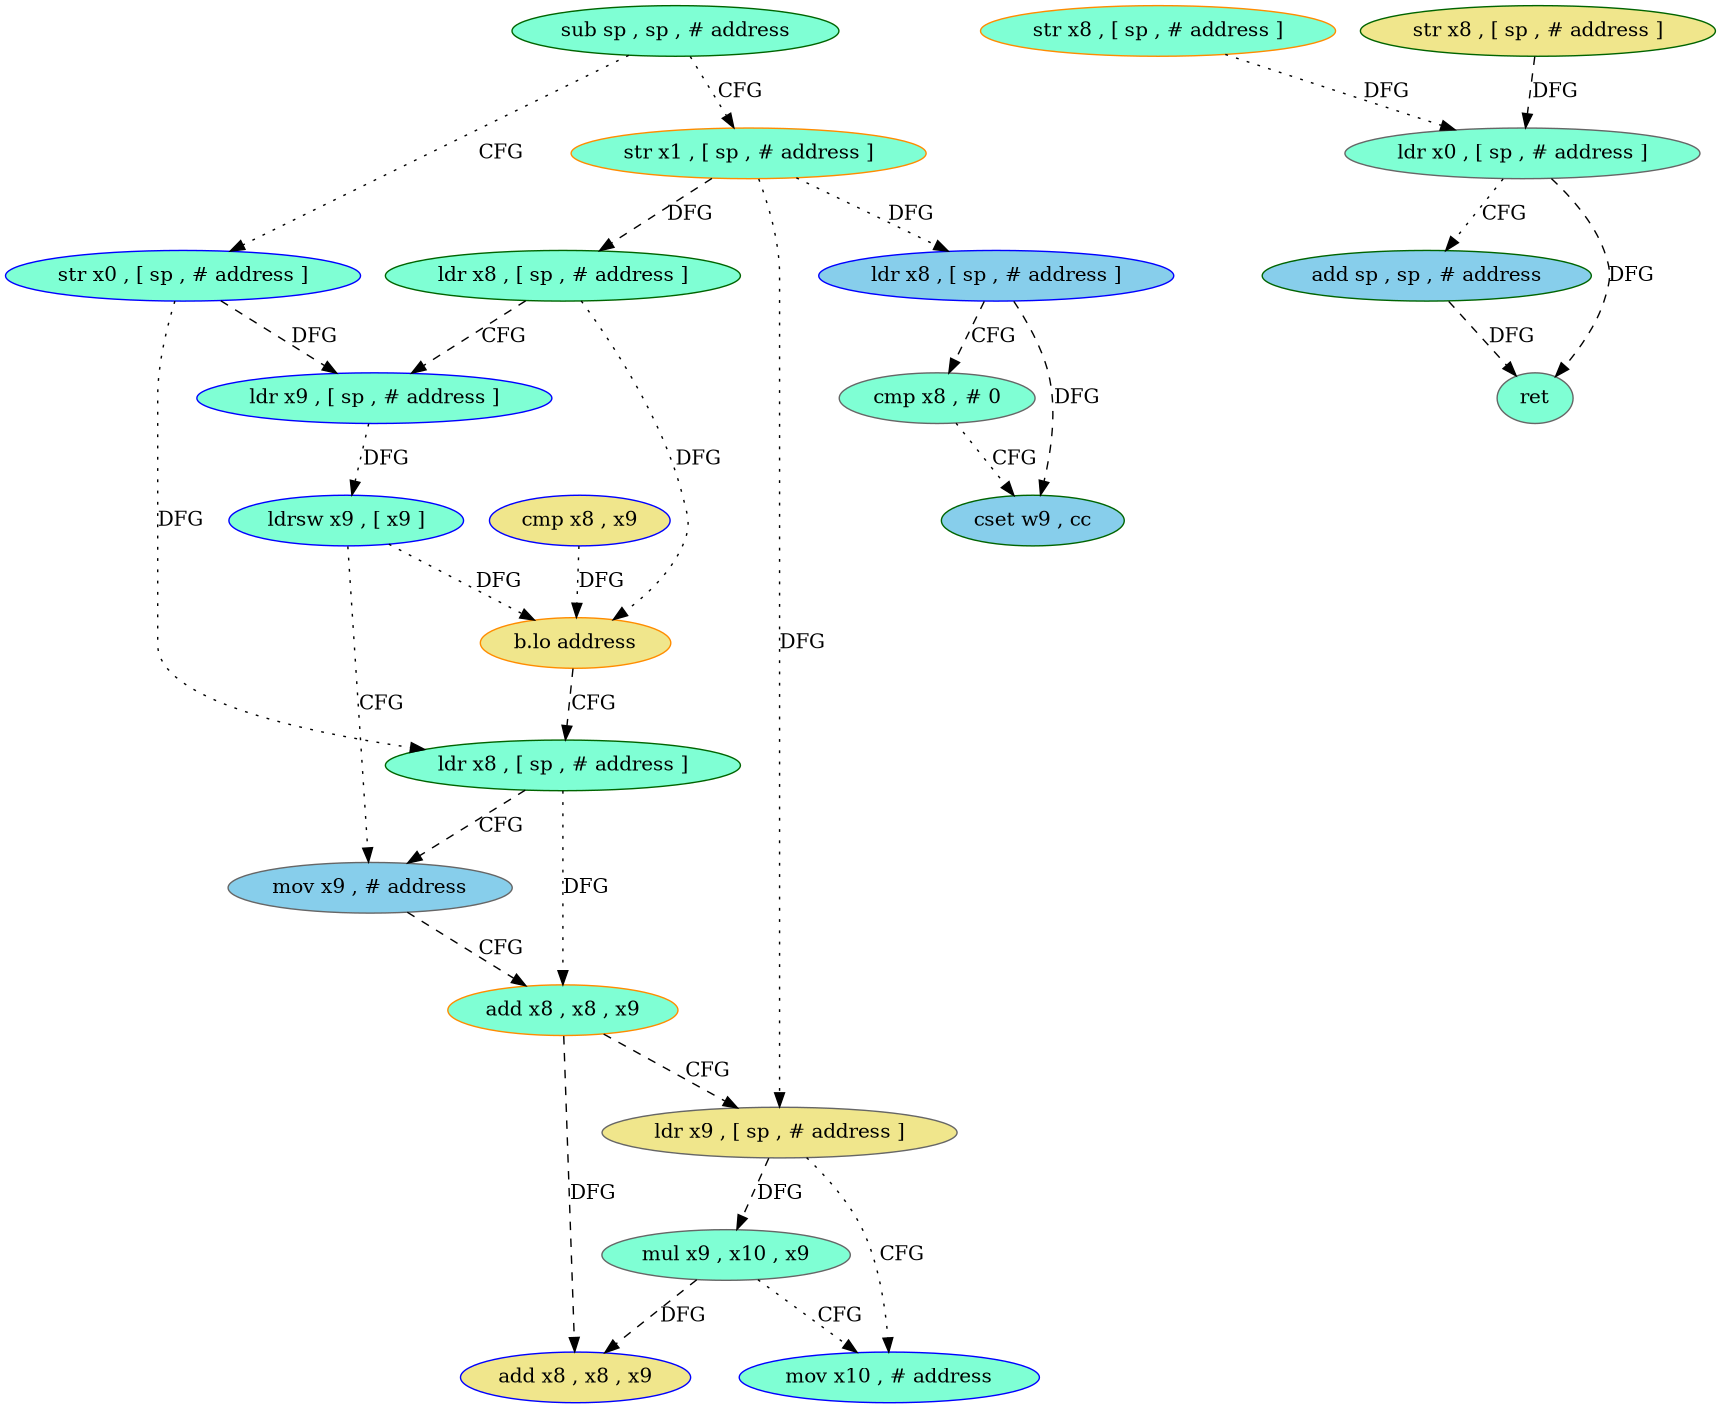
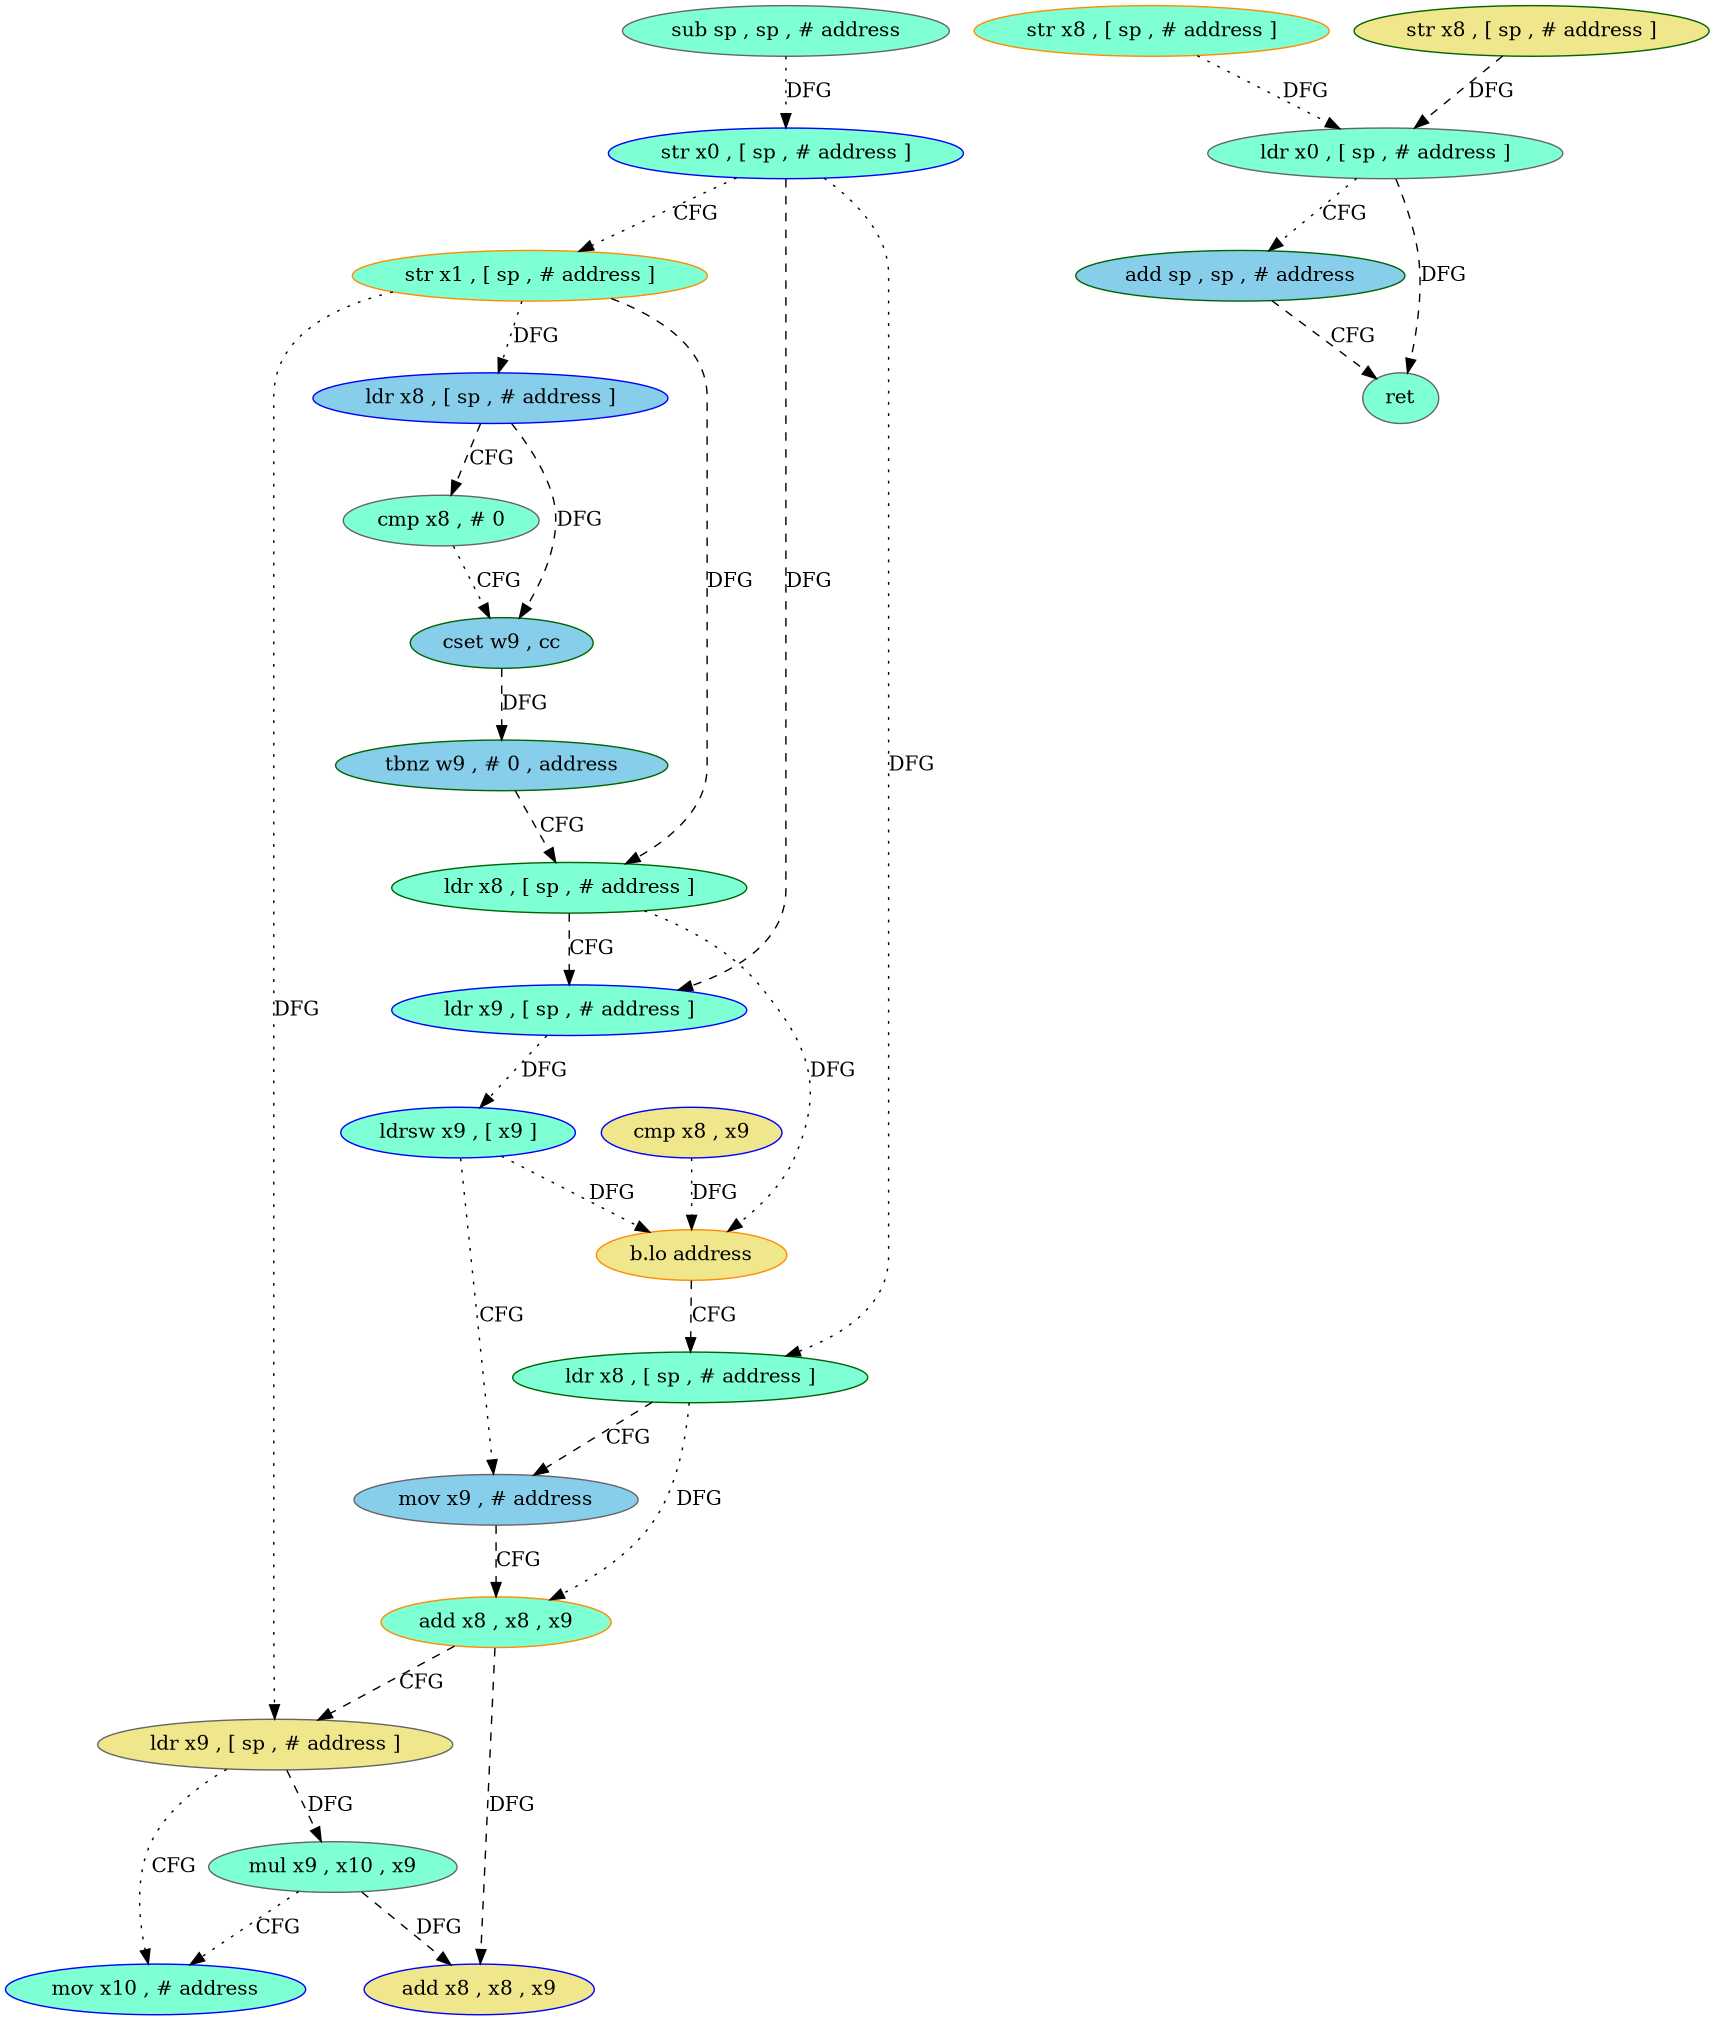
(675, 31) -> (786, 31)
(708, 86) -> (664, 211)
(501, 153) -> (809, 92)
(1512, 337) -> (1353, 337)
none -> (502, 765)
